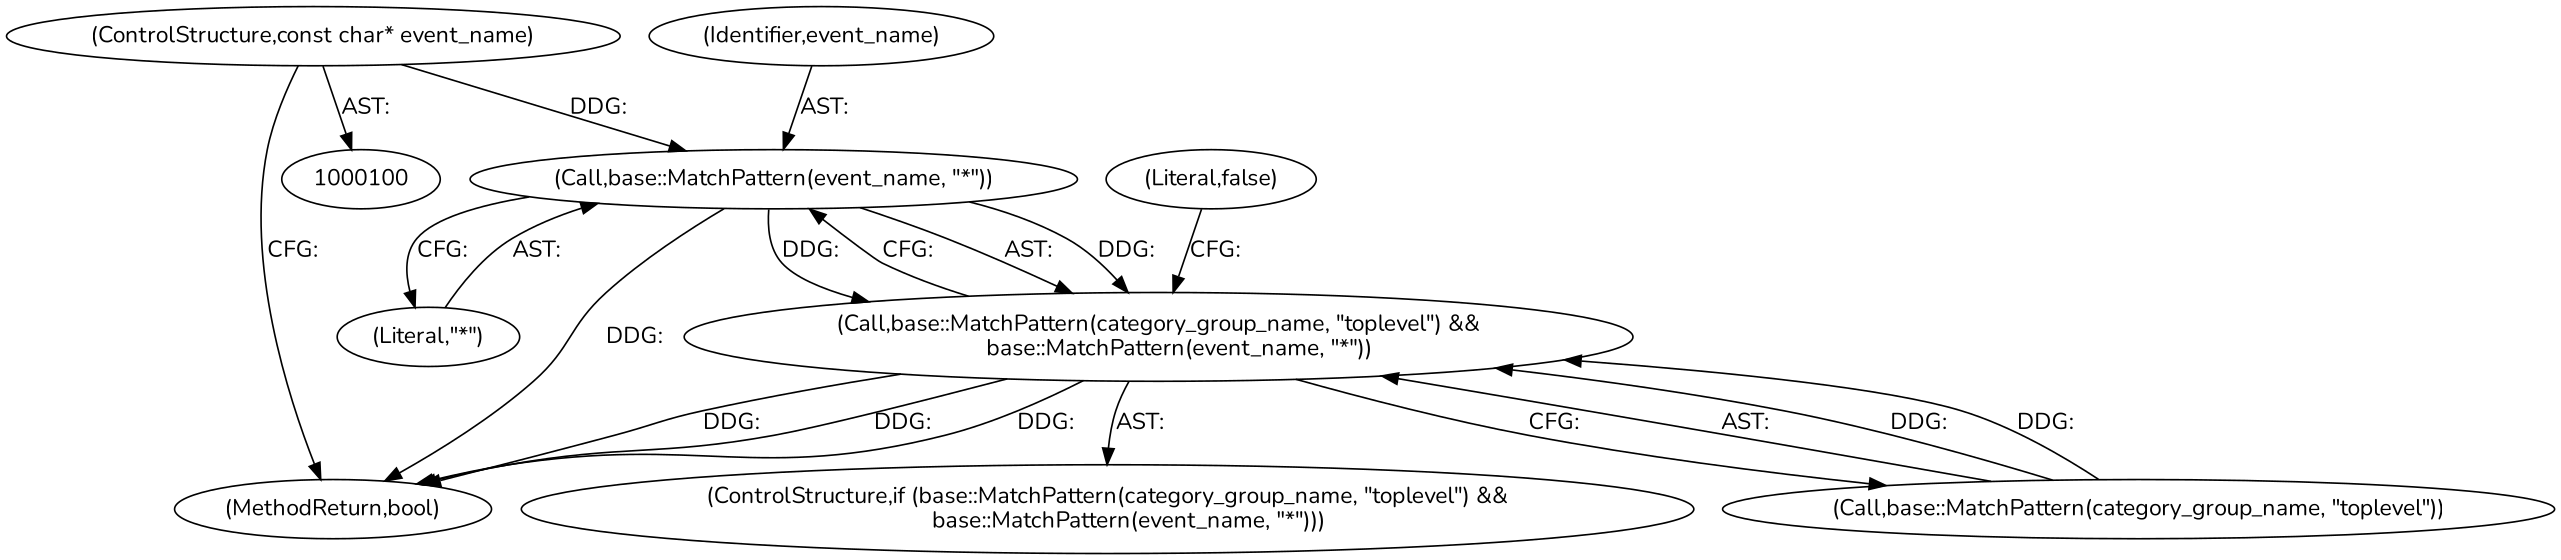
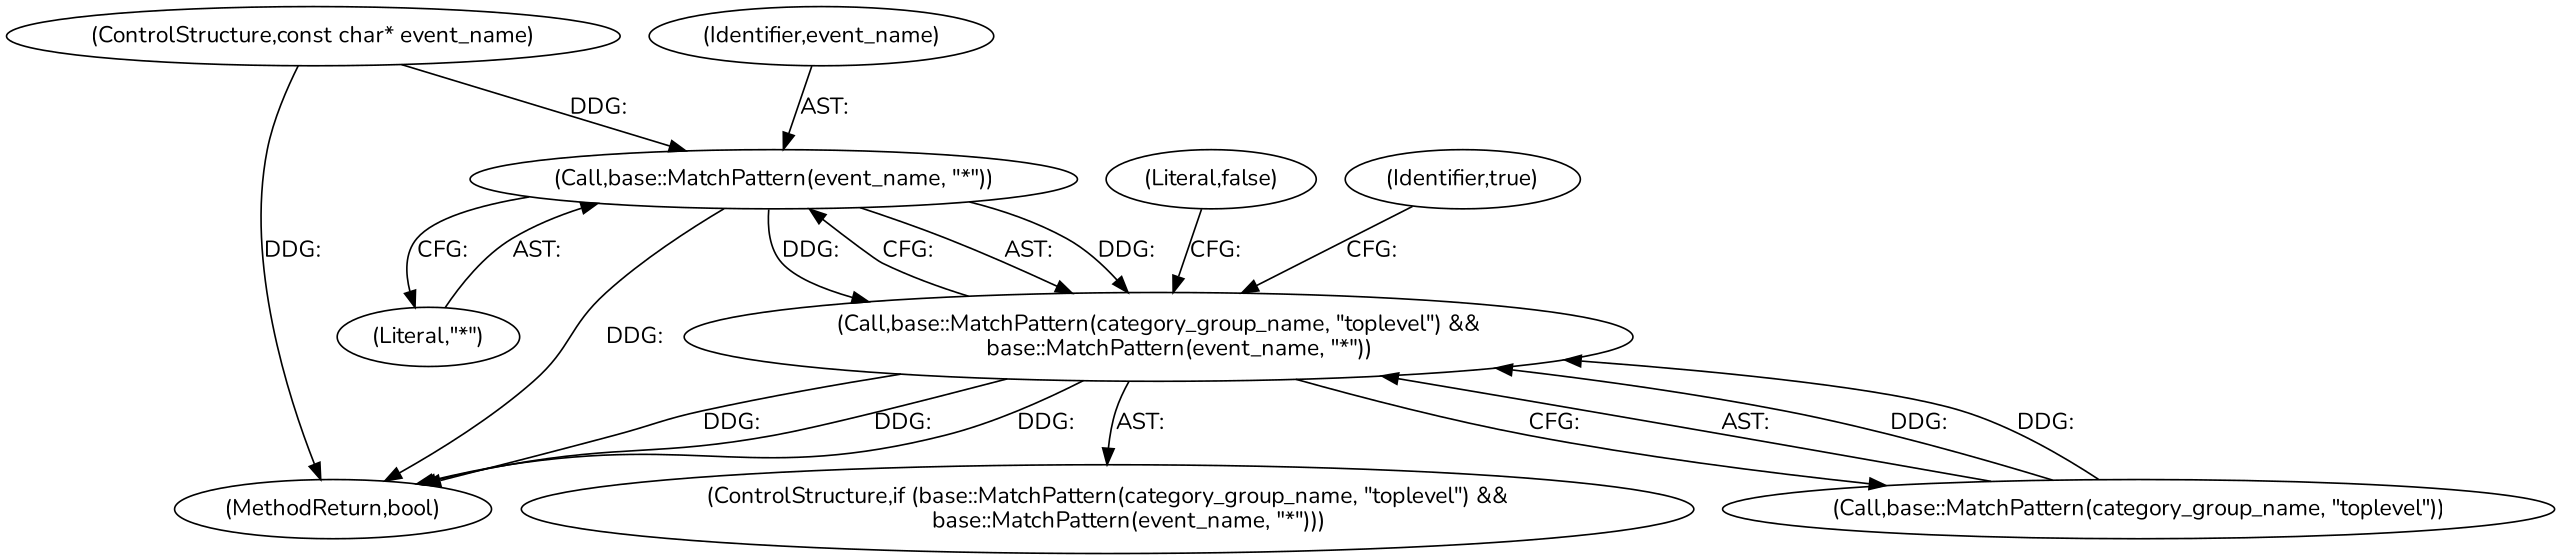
(361, 179) -> none
none -> (1463, 179)
(296, 251) -> (296, 251)
